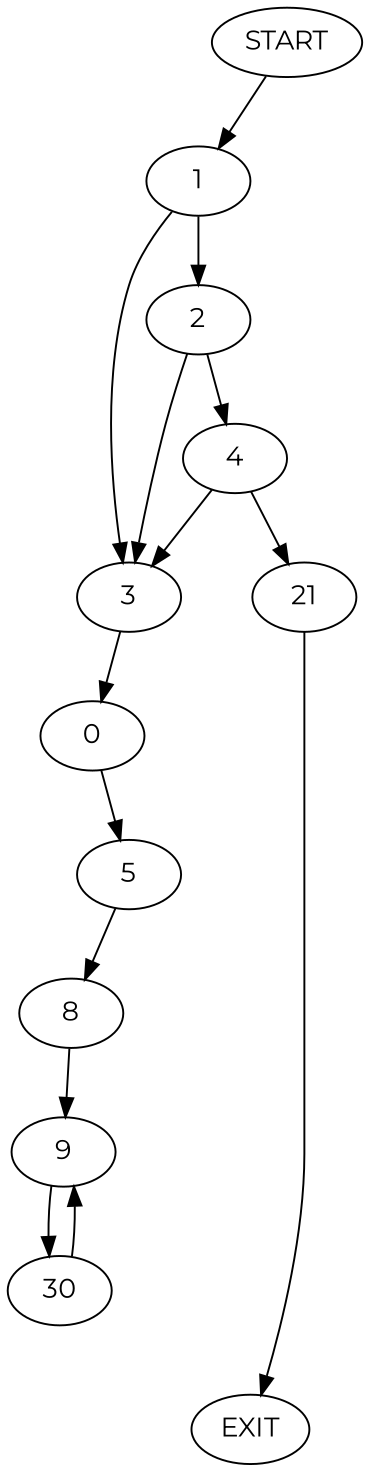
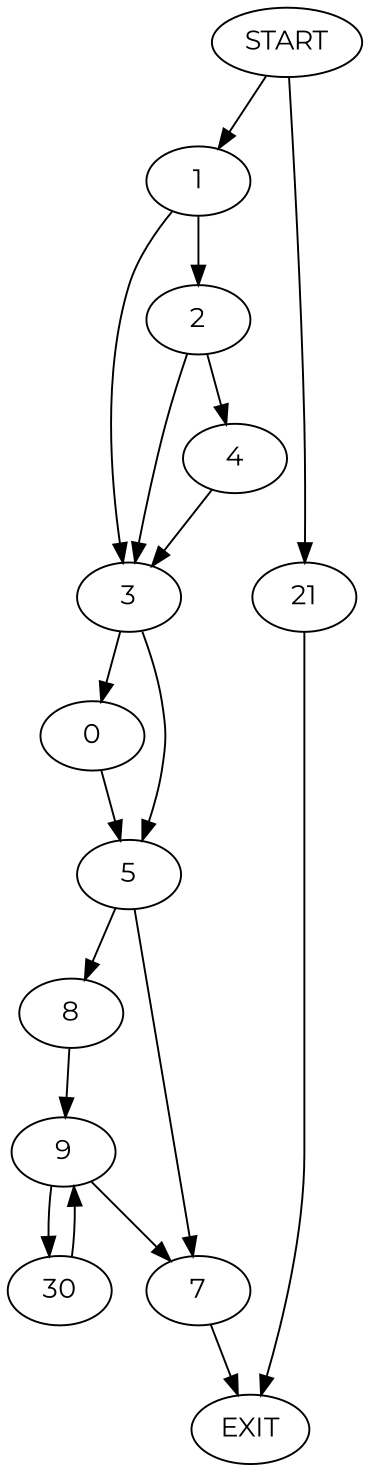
(265, 519) -> (301, 310)
none -> (165, 726)
none -> (198, 1291)
